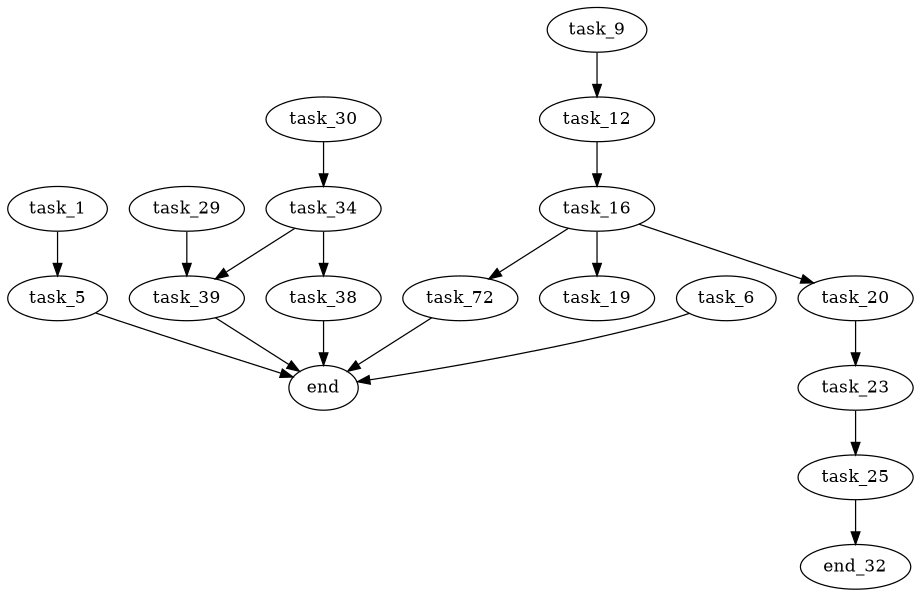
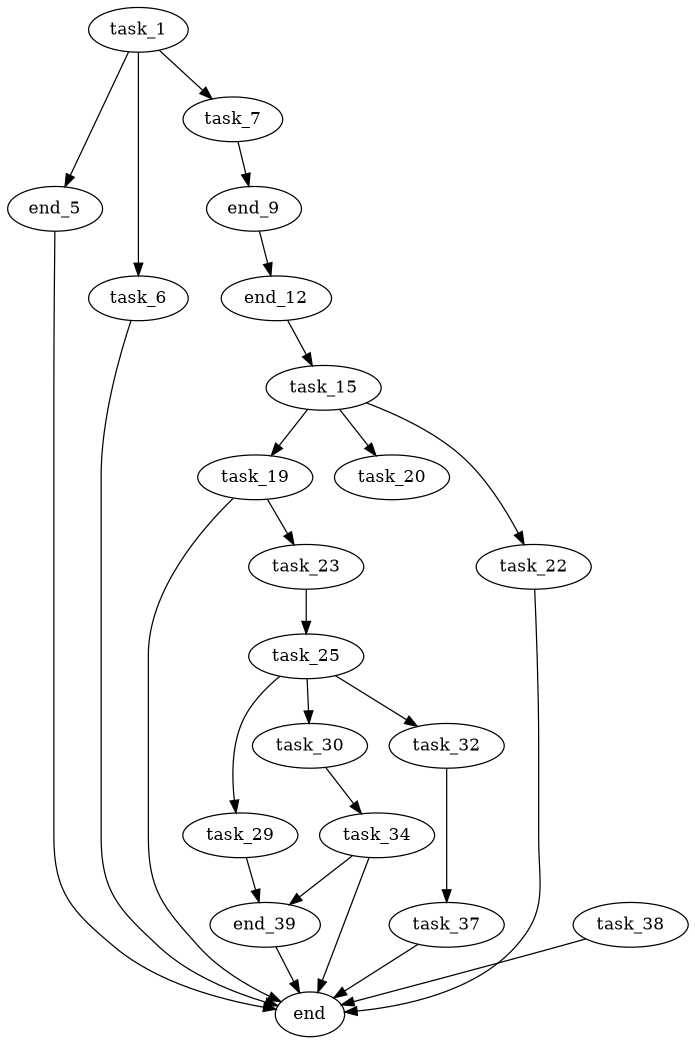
(597, 30) -> (254, 209)
none -> (233, 119)
(597, 119) -> (276, 298)
none -> (138, 158)
(597, 209) -> (324, 388)
(324, 247) -> (346, 919)
(58, 298) -> (55, 209)
(187, 298) -> (265, 925)
(460, 298) -> (534, 567)
(856, 337) -> (278, 517)
(856, 567) -> (447, 746)
none -> (308, 695)
none -> (239, 731)
none -> (148, 761)
none -> (447, 925)
